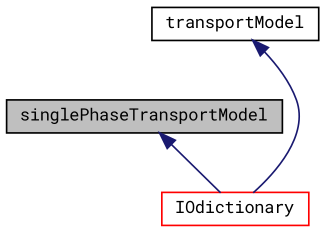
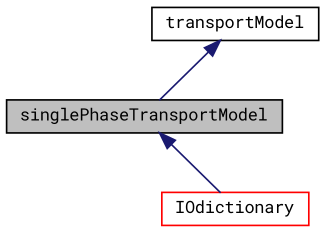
(298, 125) -> (184, 76)
